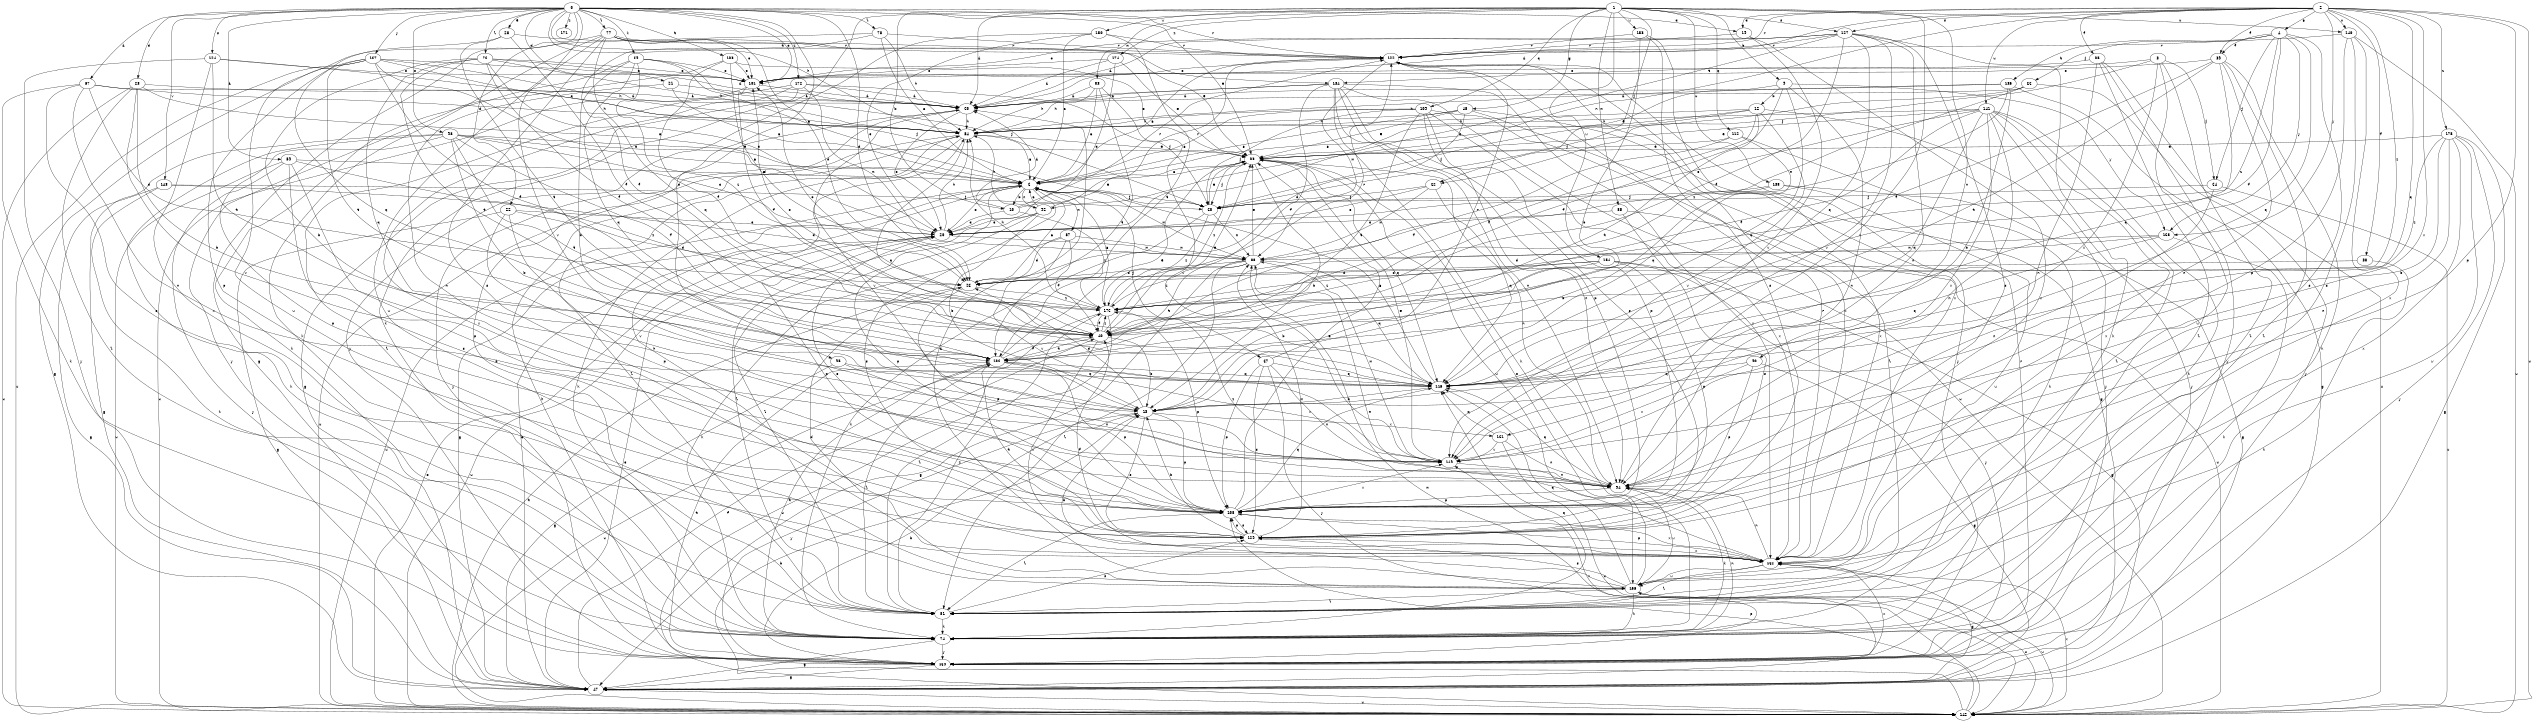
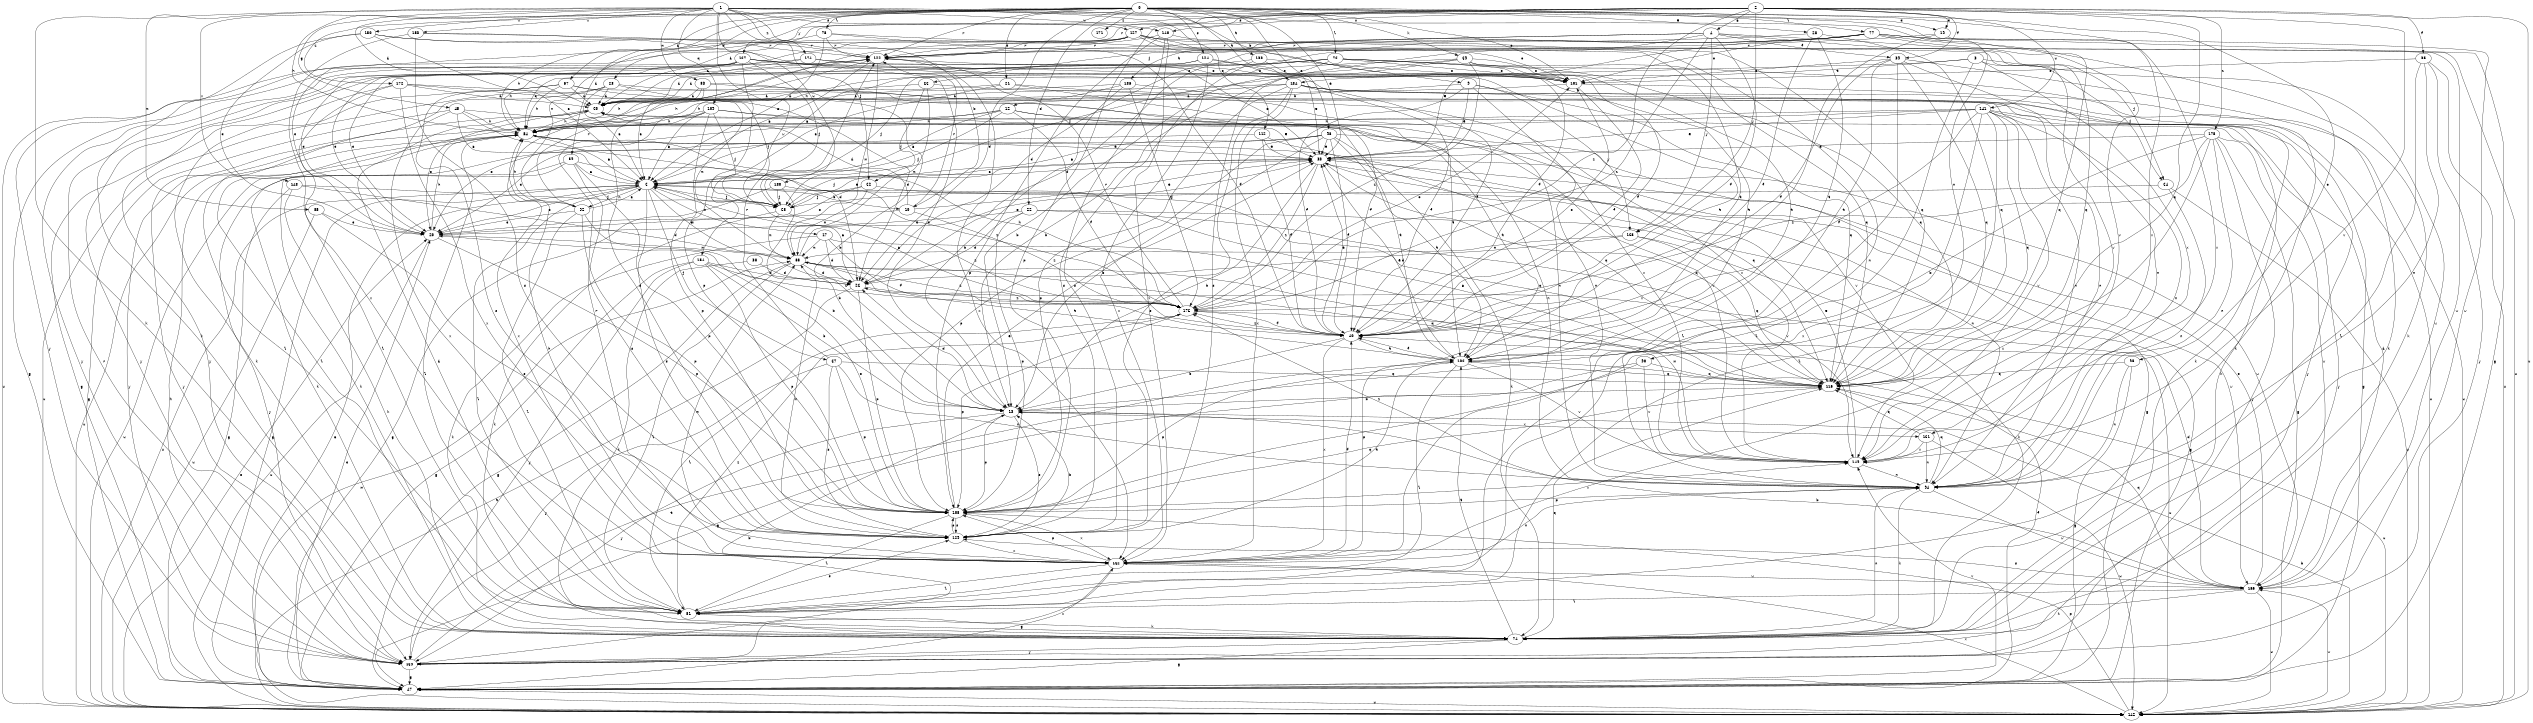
(2379, 119) -> none
(1068, 235) -> (825, 235)
(800, 259) -> (1287, 122)
